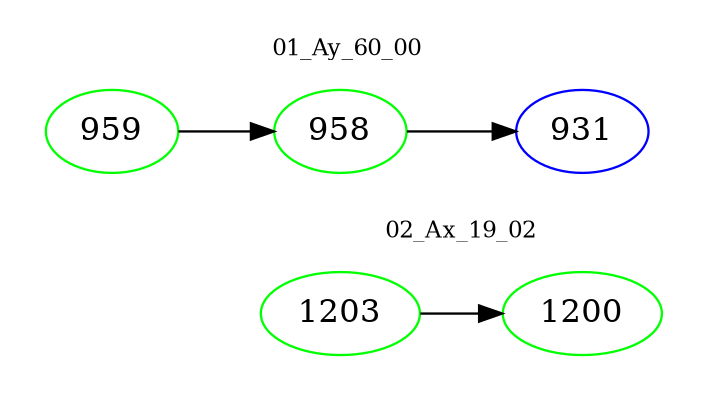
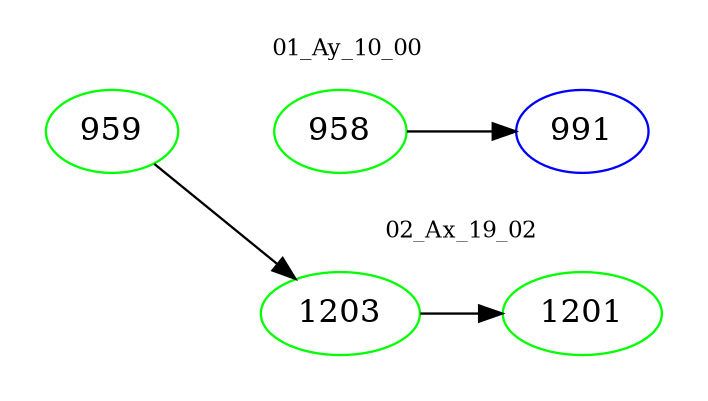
(347, 50) -> (347, 50)
(215, 131) -> (216, 214)
(582, 131) -> (582, 131)
(582, 314) -> (582, 314)
